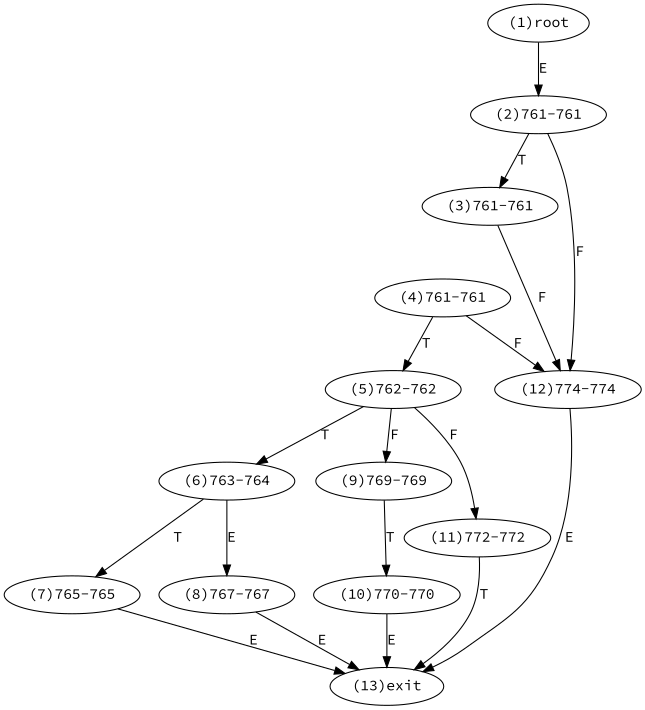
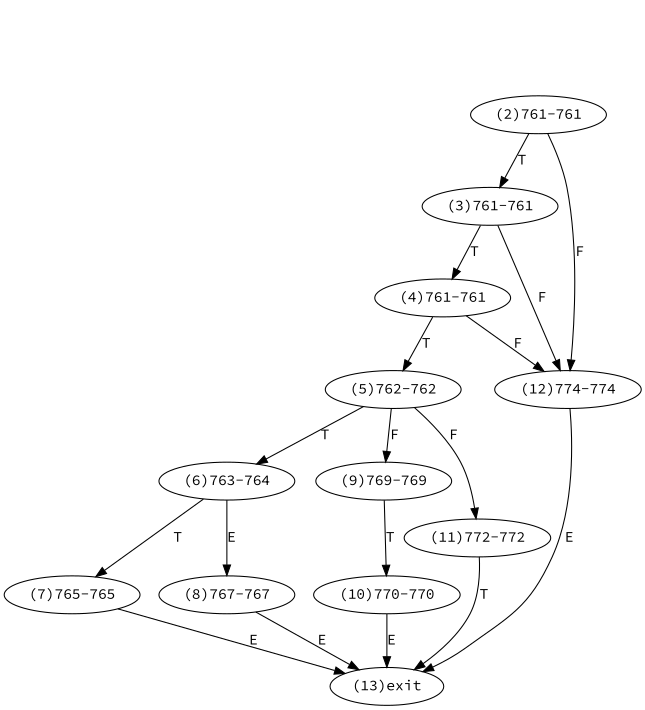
(538, 23) -> none
none -> (469, 248)
